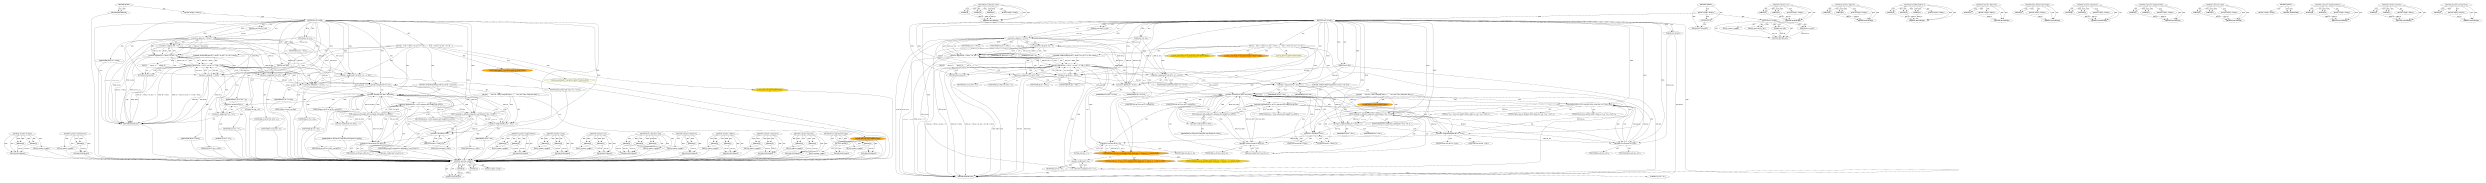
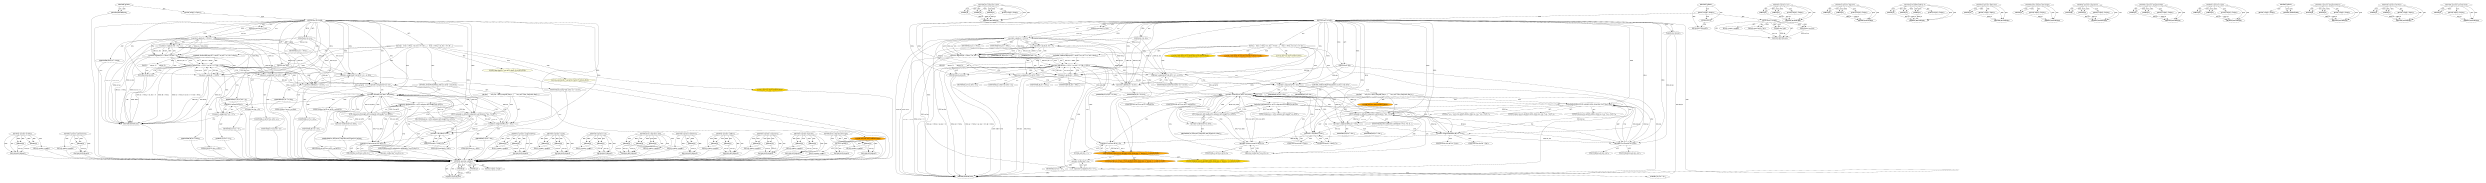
(507, 70) -> (507, 70)
(1185, 153) -> none
